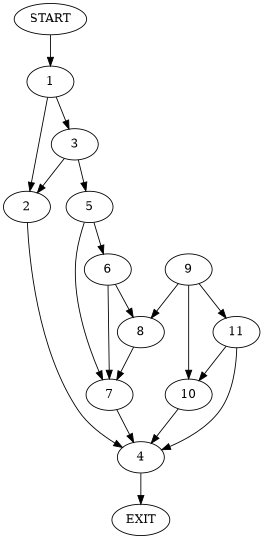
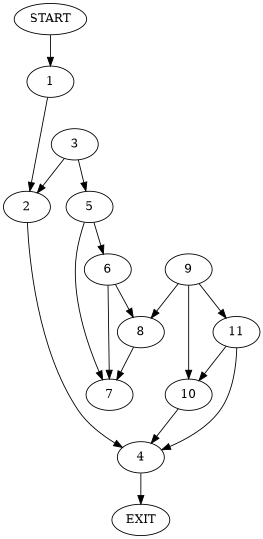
(61, 109) -> none
(123, 422) -> none
